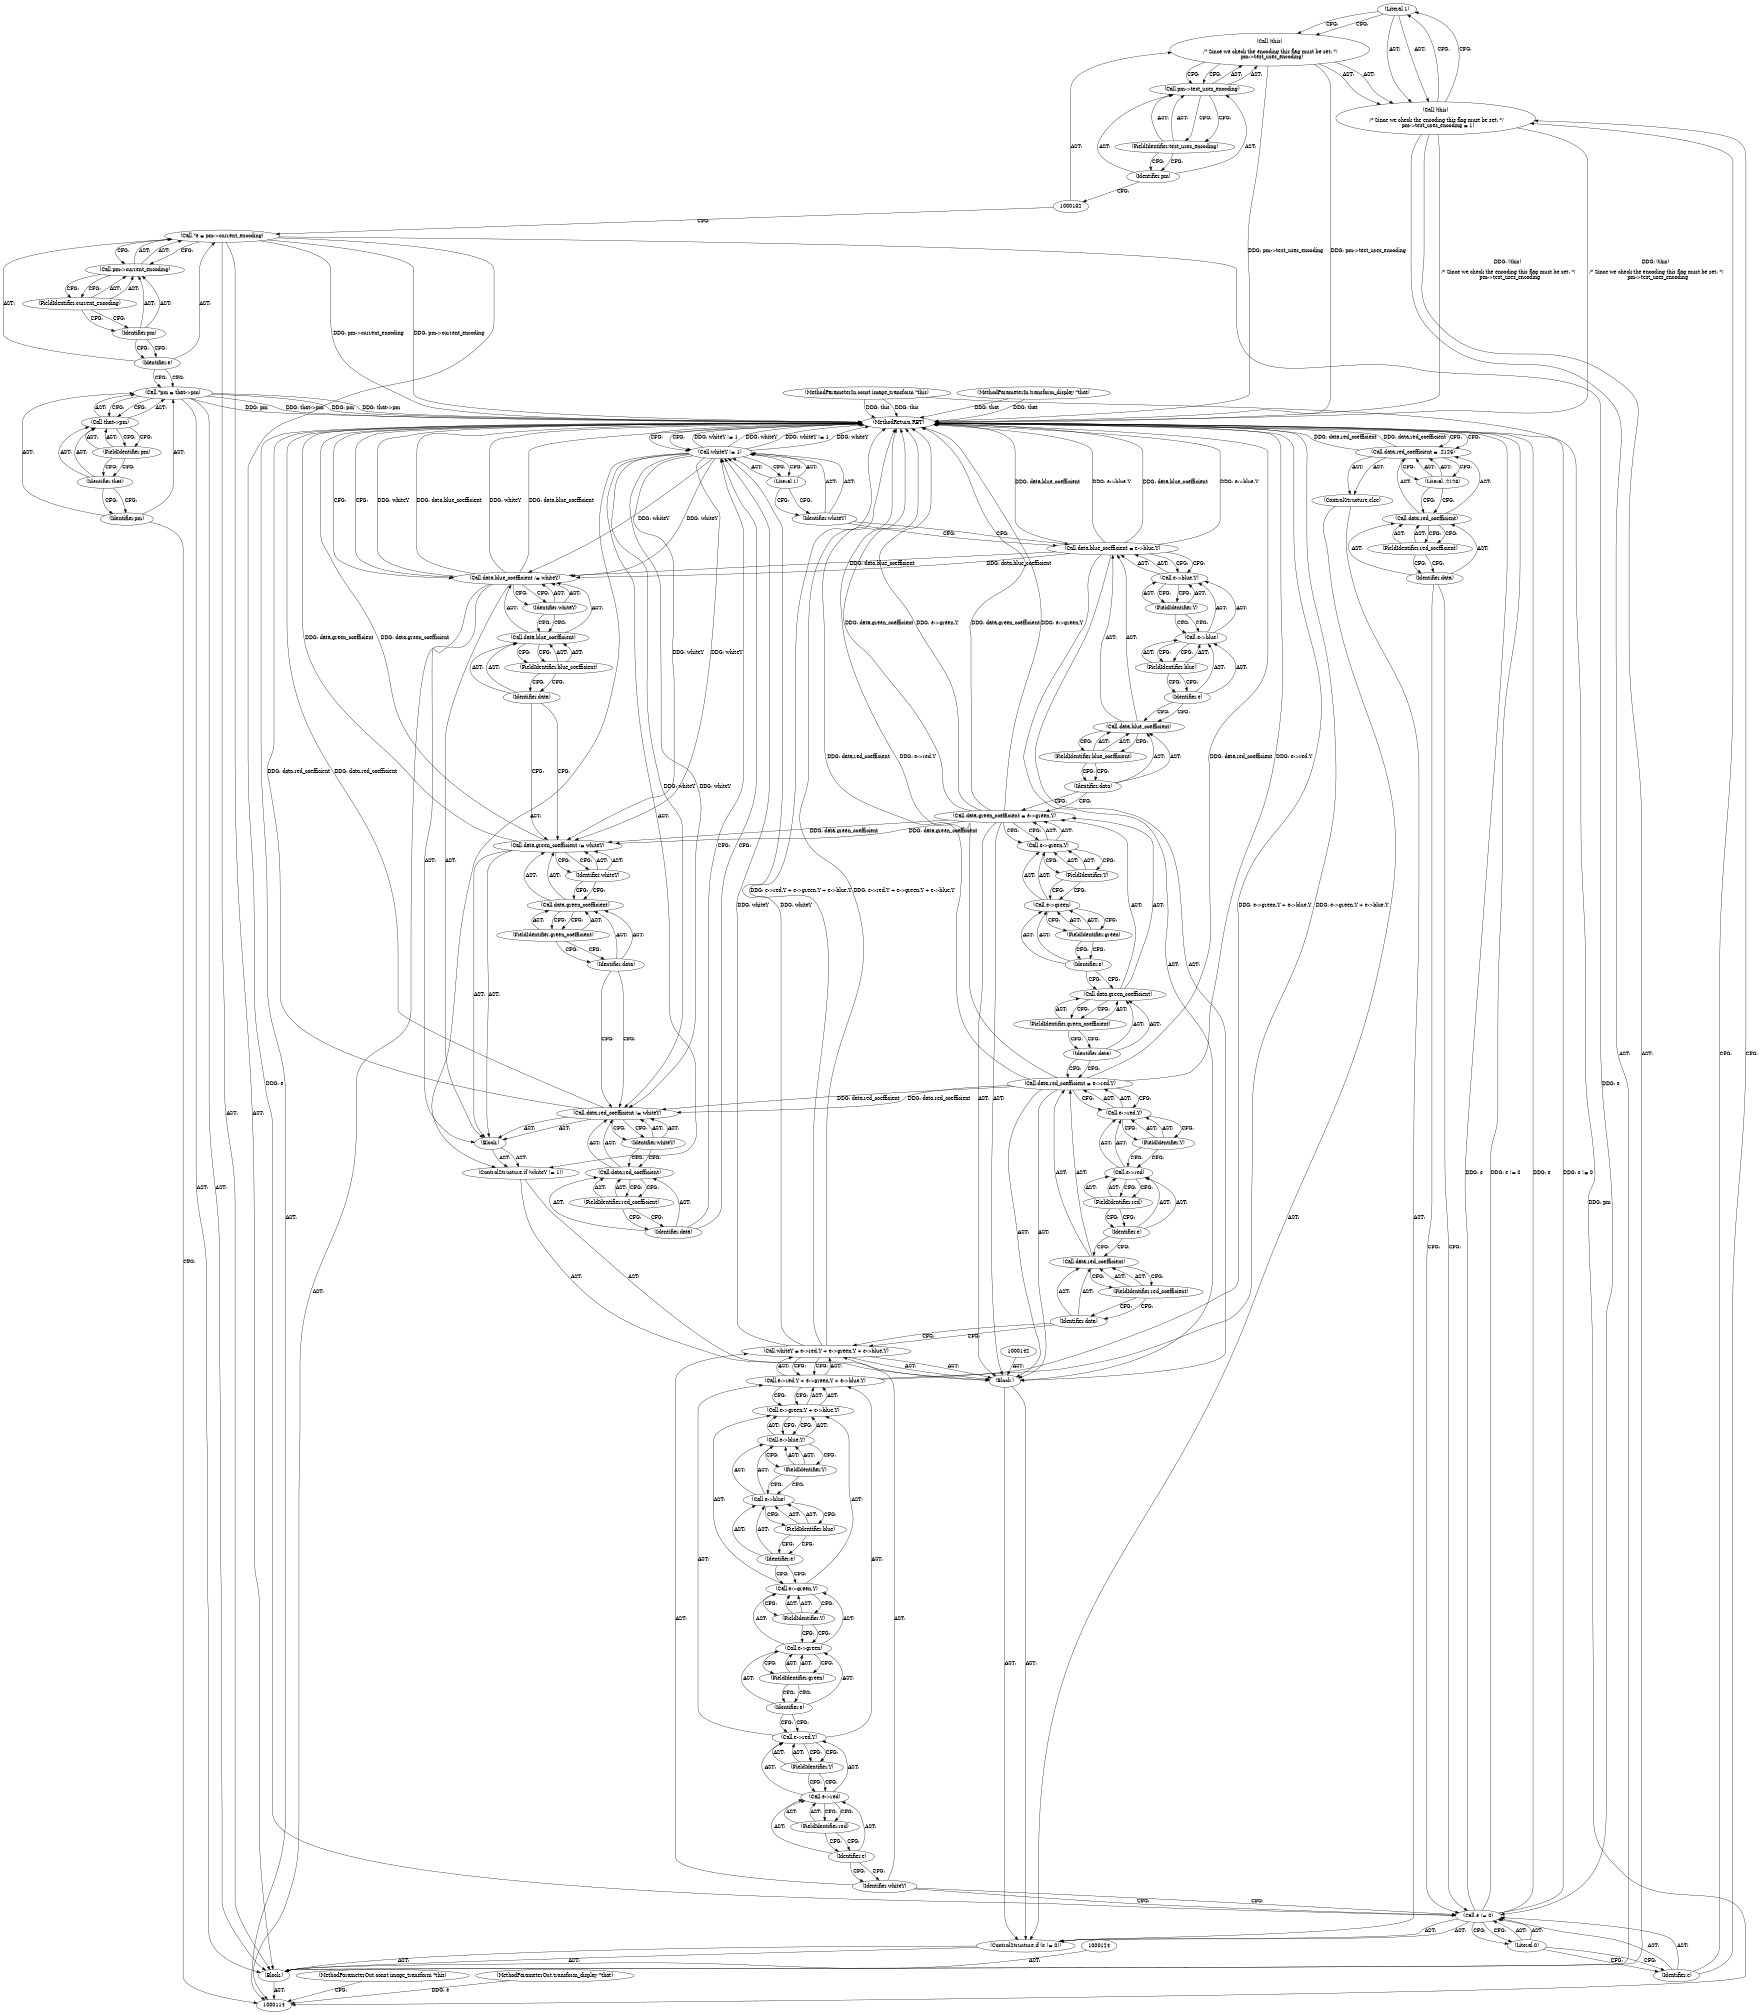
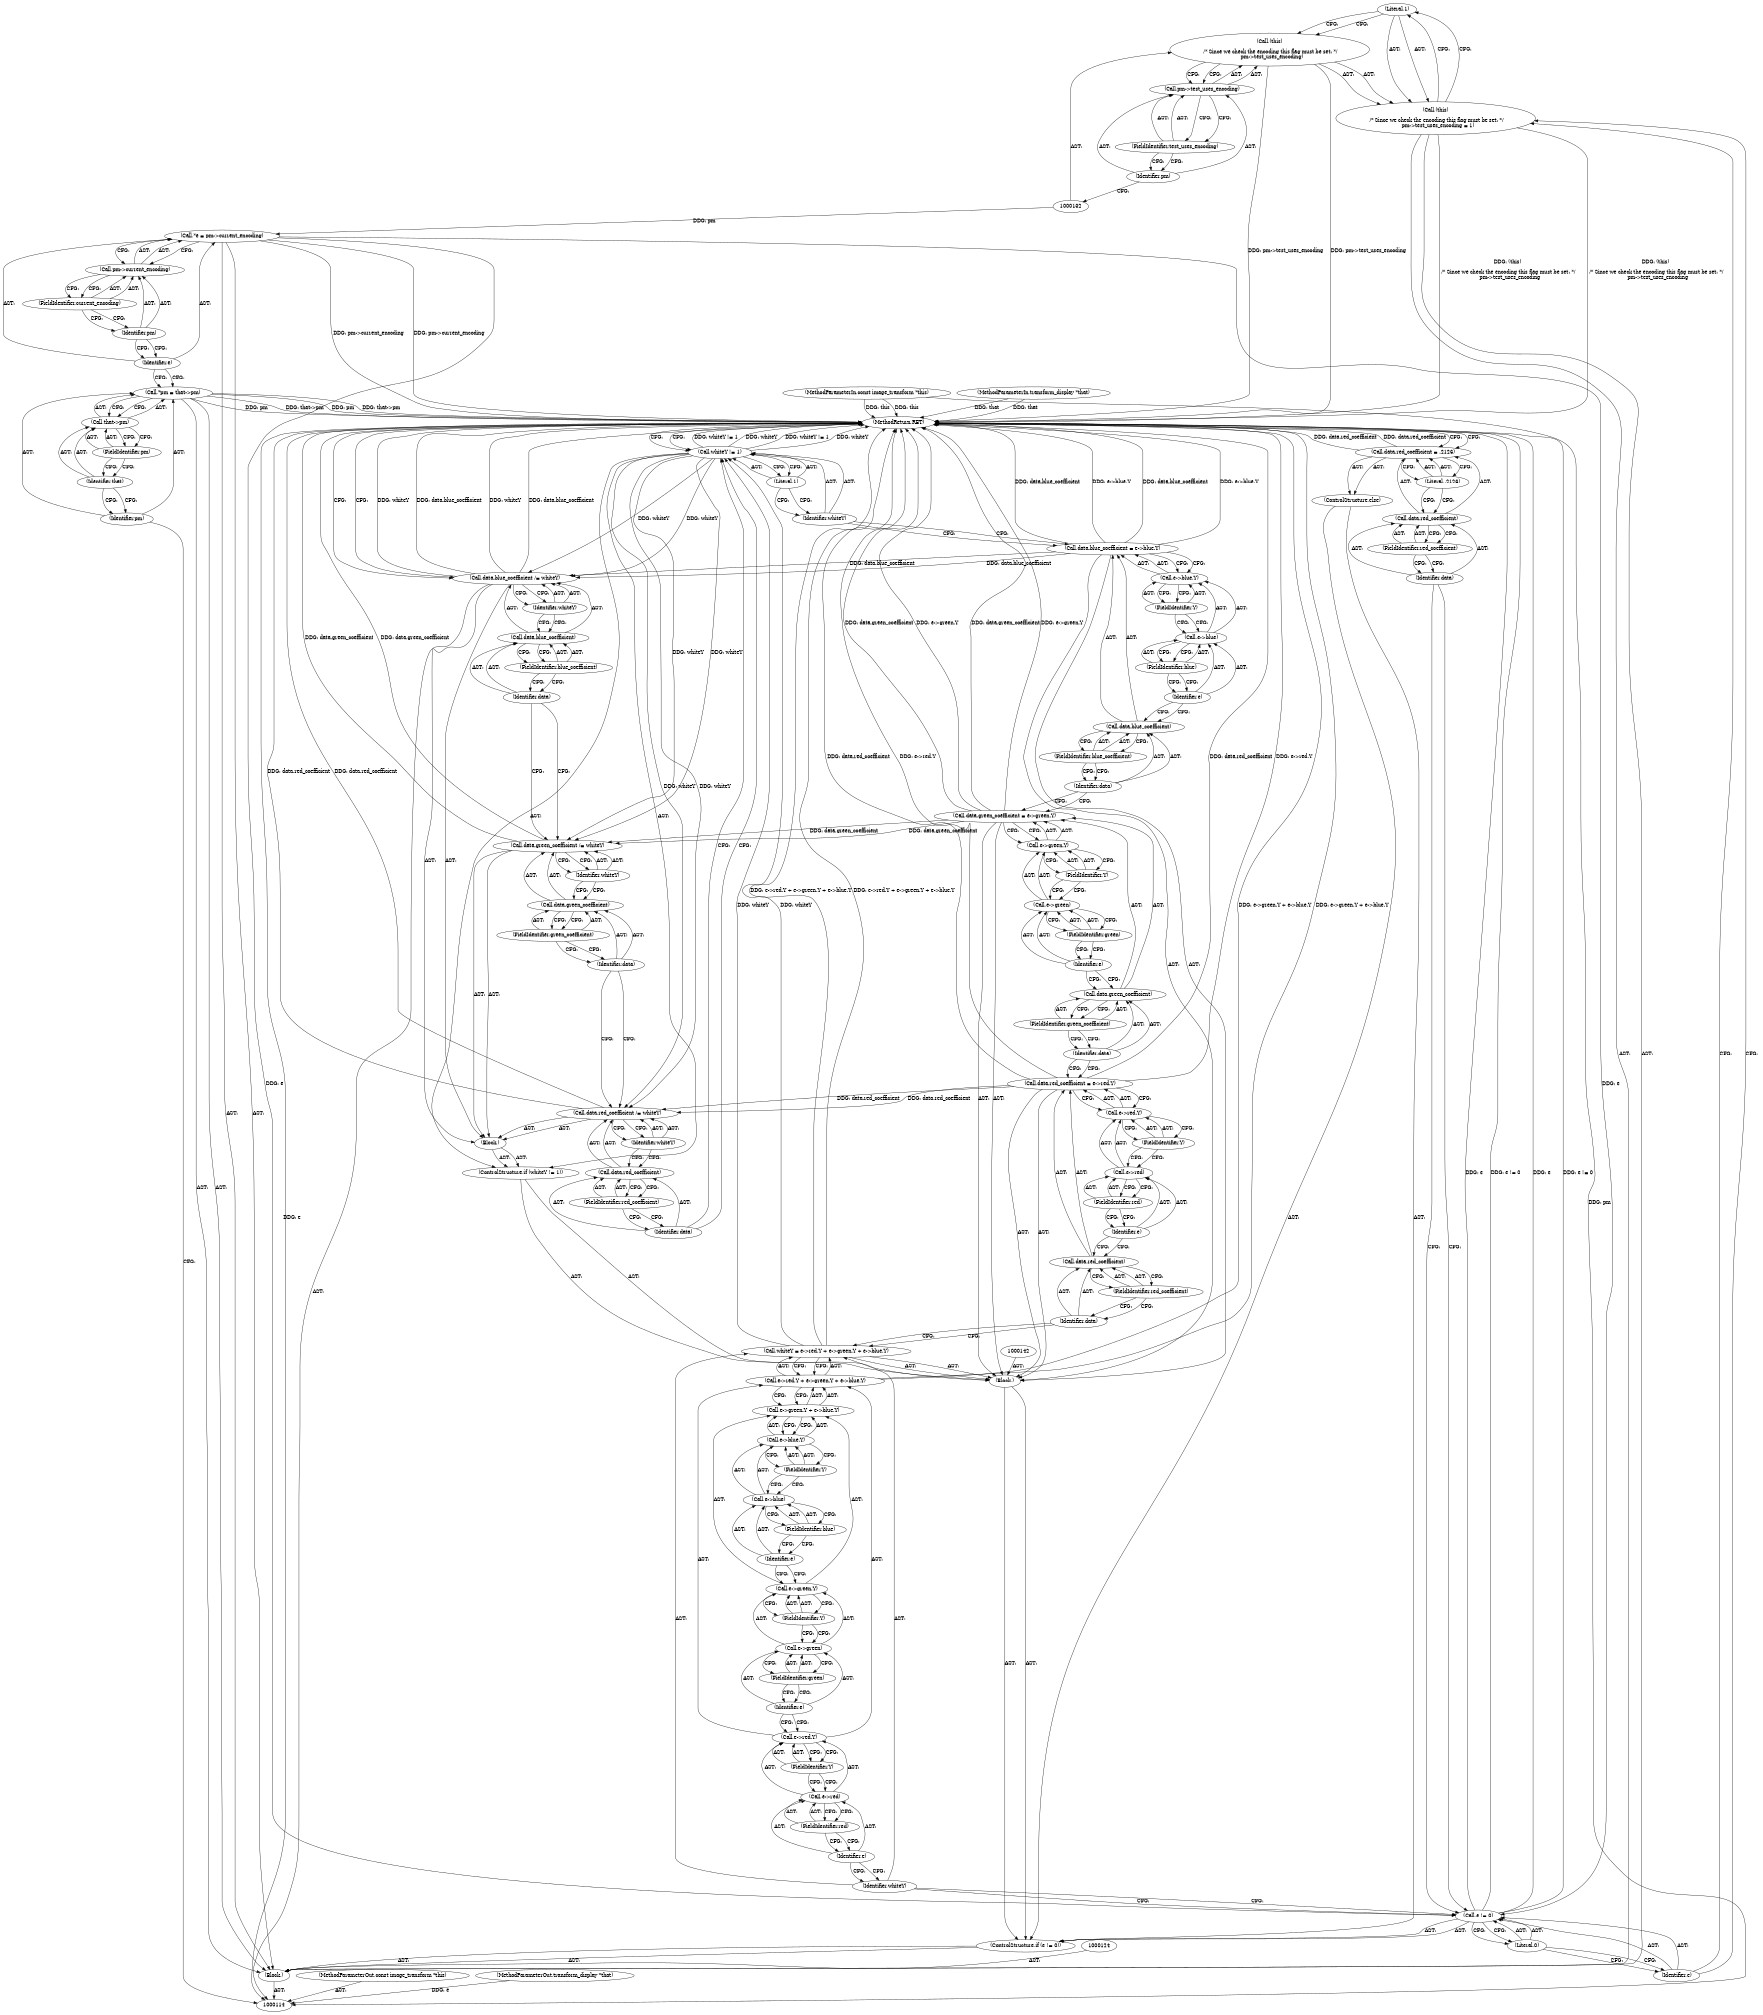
(704, 221) -> (704, 221)
(292, 1218) -> (292, 1218)
(342, 1990) -> (342, 1990)
